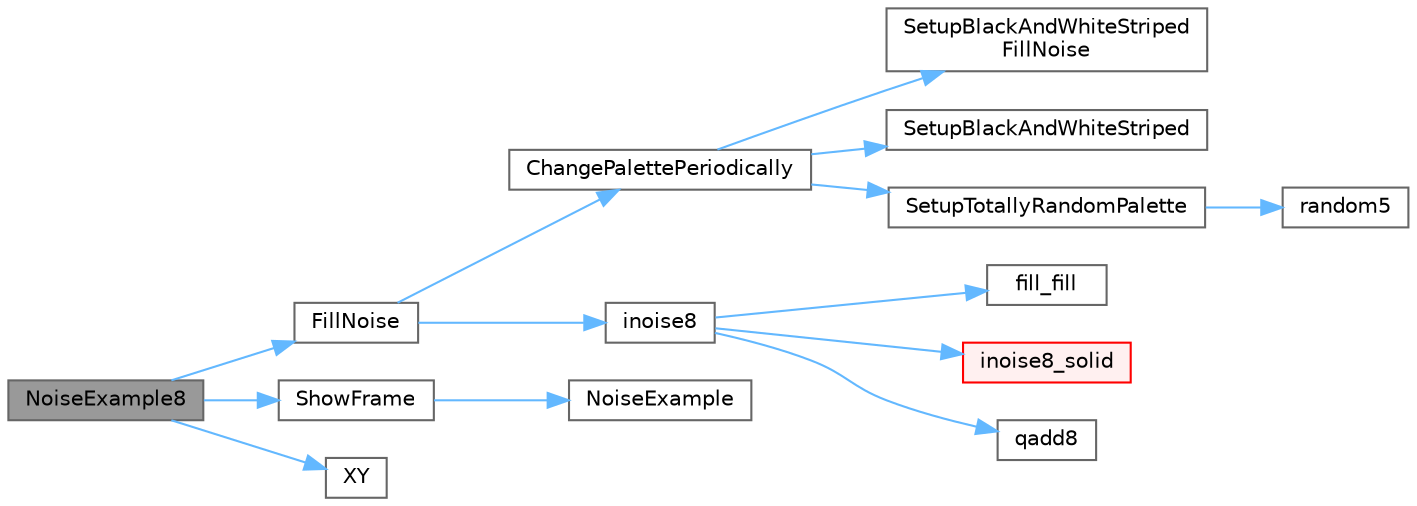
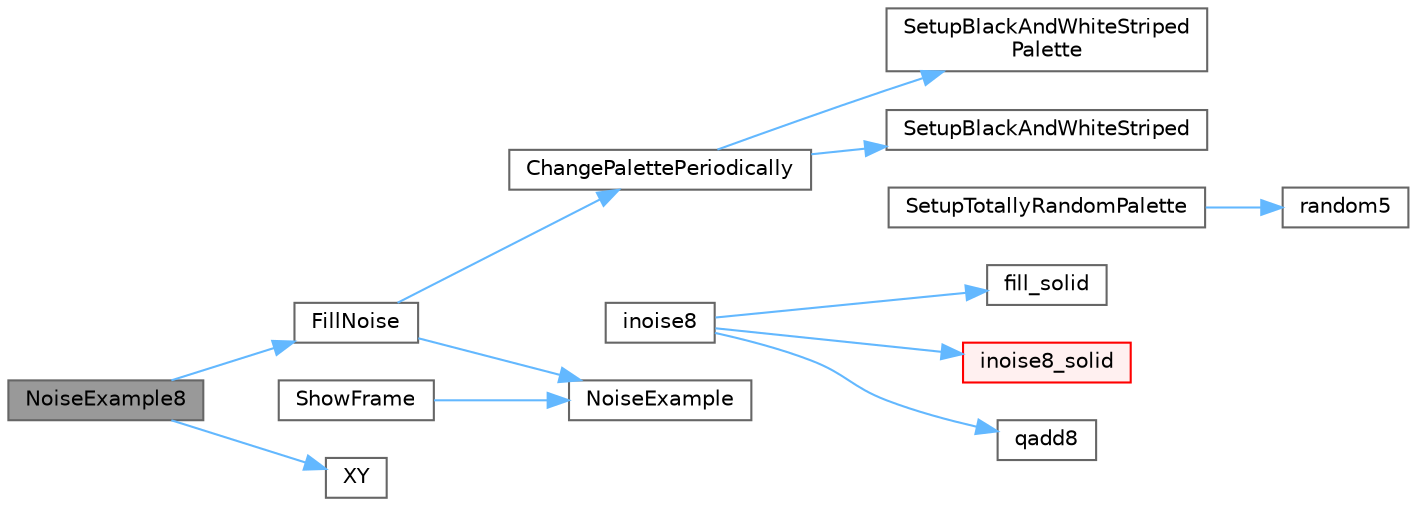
(1047, 40) -> (1047, 40)
(839, 187) -> none
(1047, 285) -> (1047, 285)
(501, 323) -> (489, 357)
(231, 400) -> none
